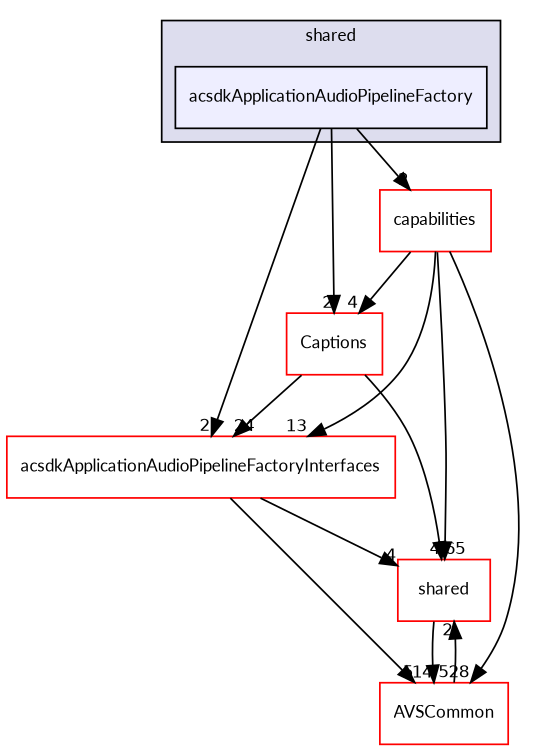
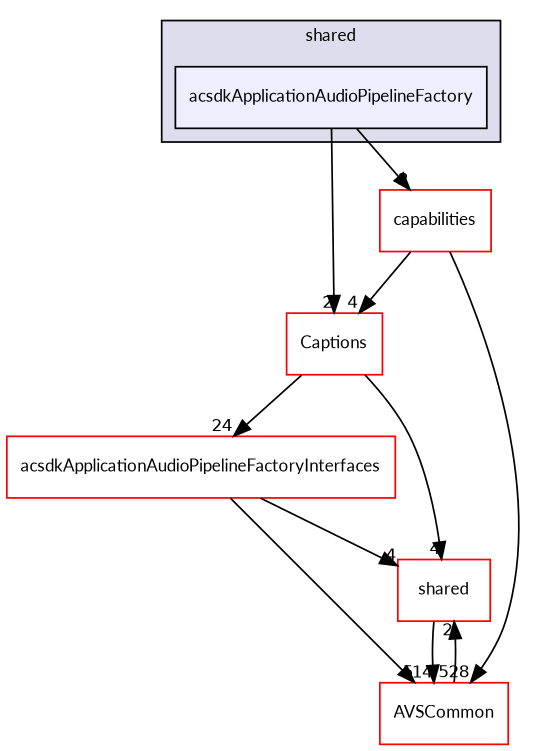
(269, 274) -> none
(409, 359) -> none
(445, 397) -> none
